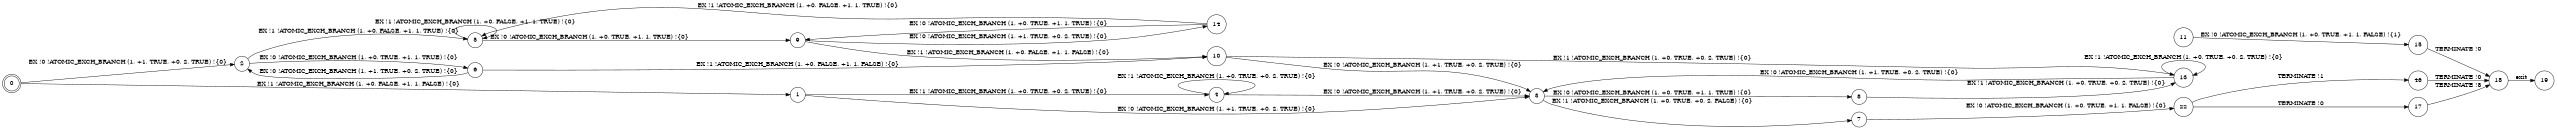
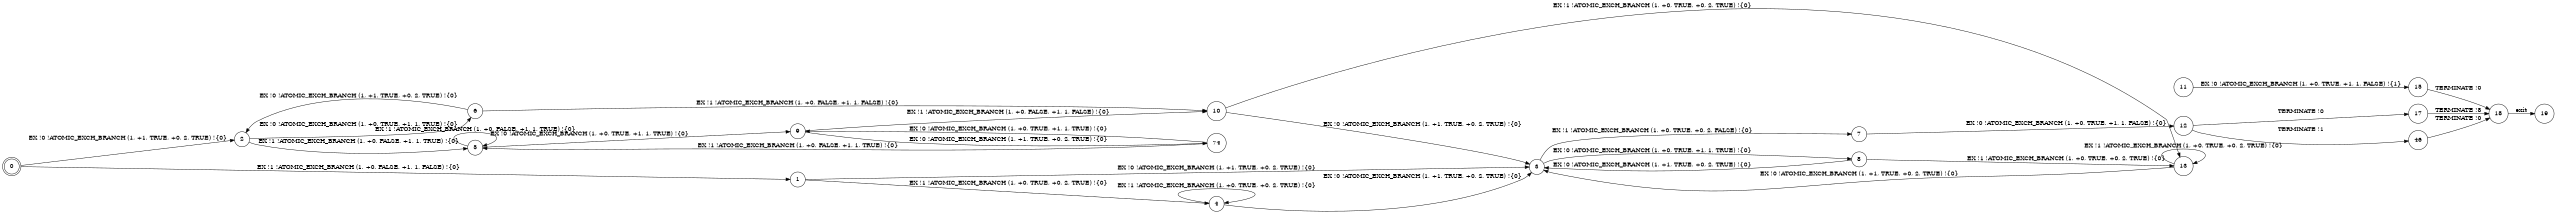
(1217, 24) -> (1217, 143)
(2184, 107) -> (2184, 126)
none -> (1700, 170)
